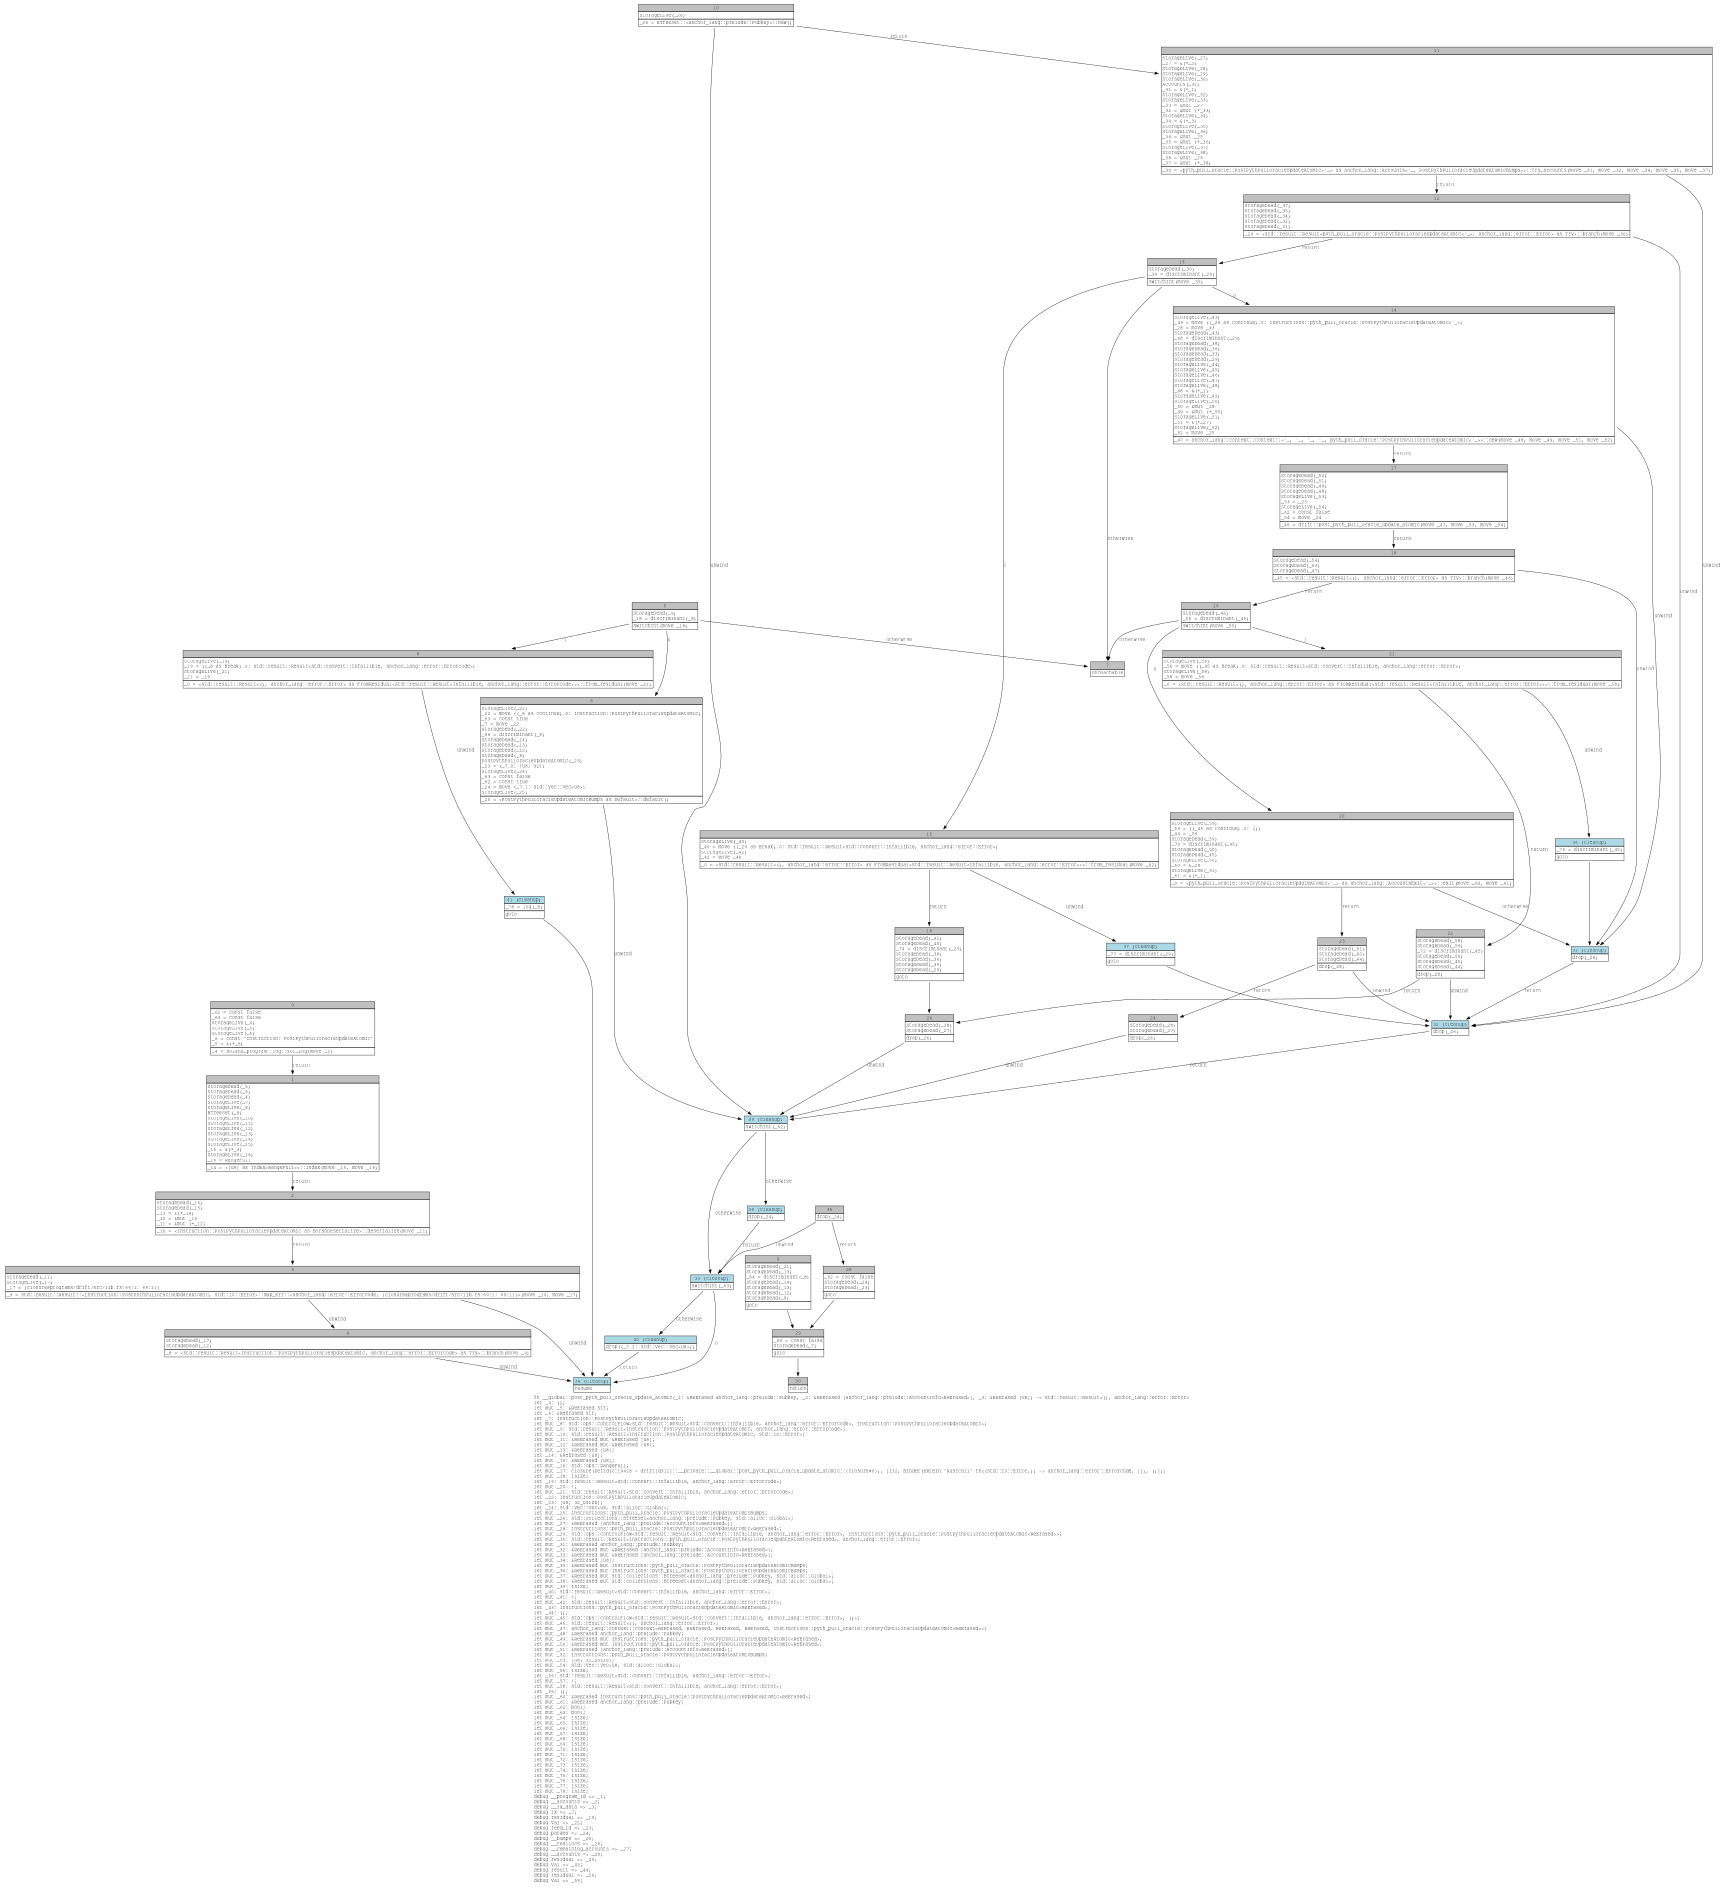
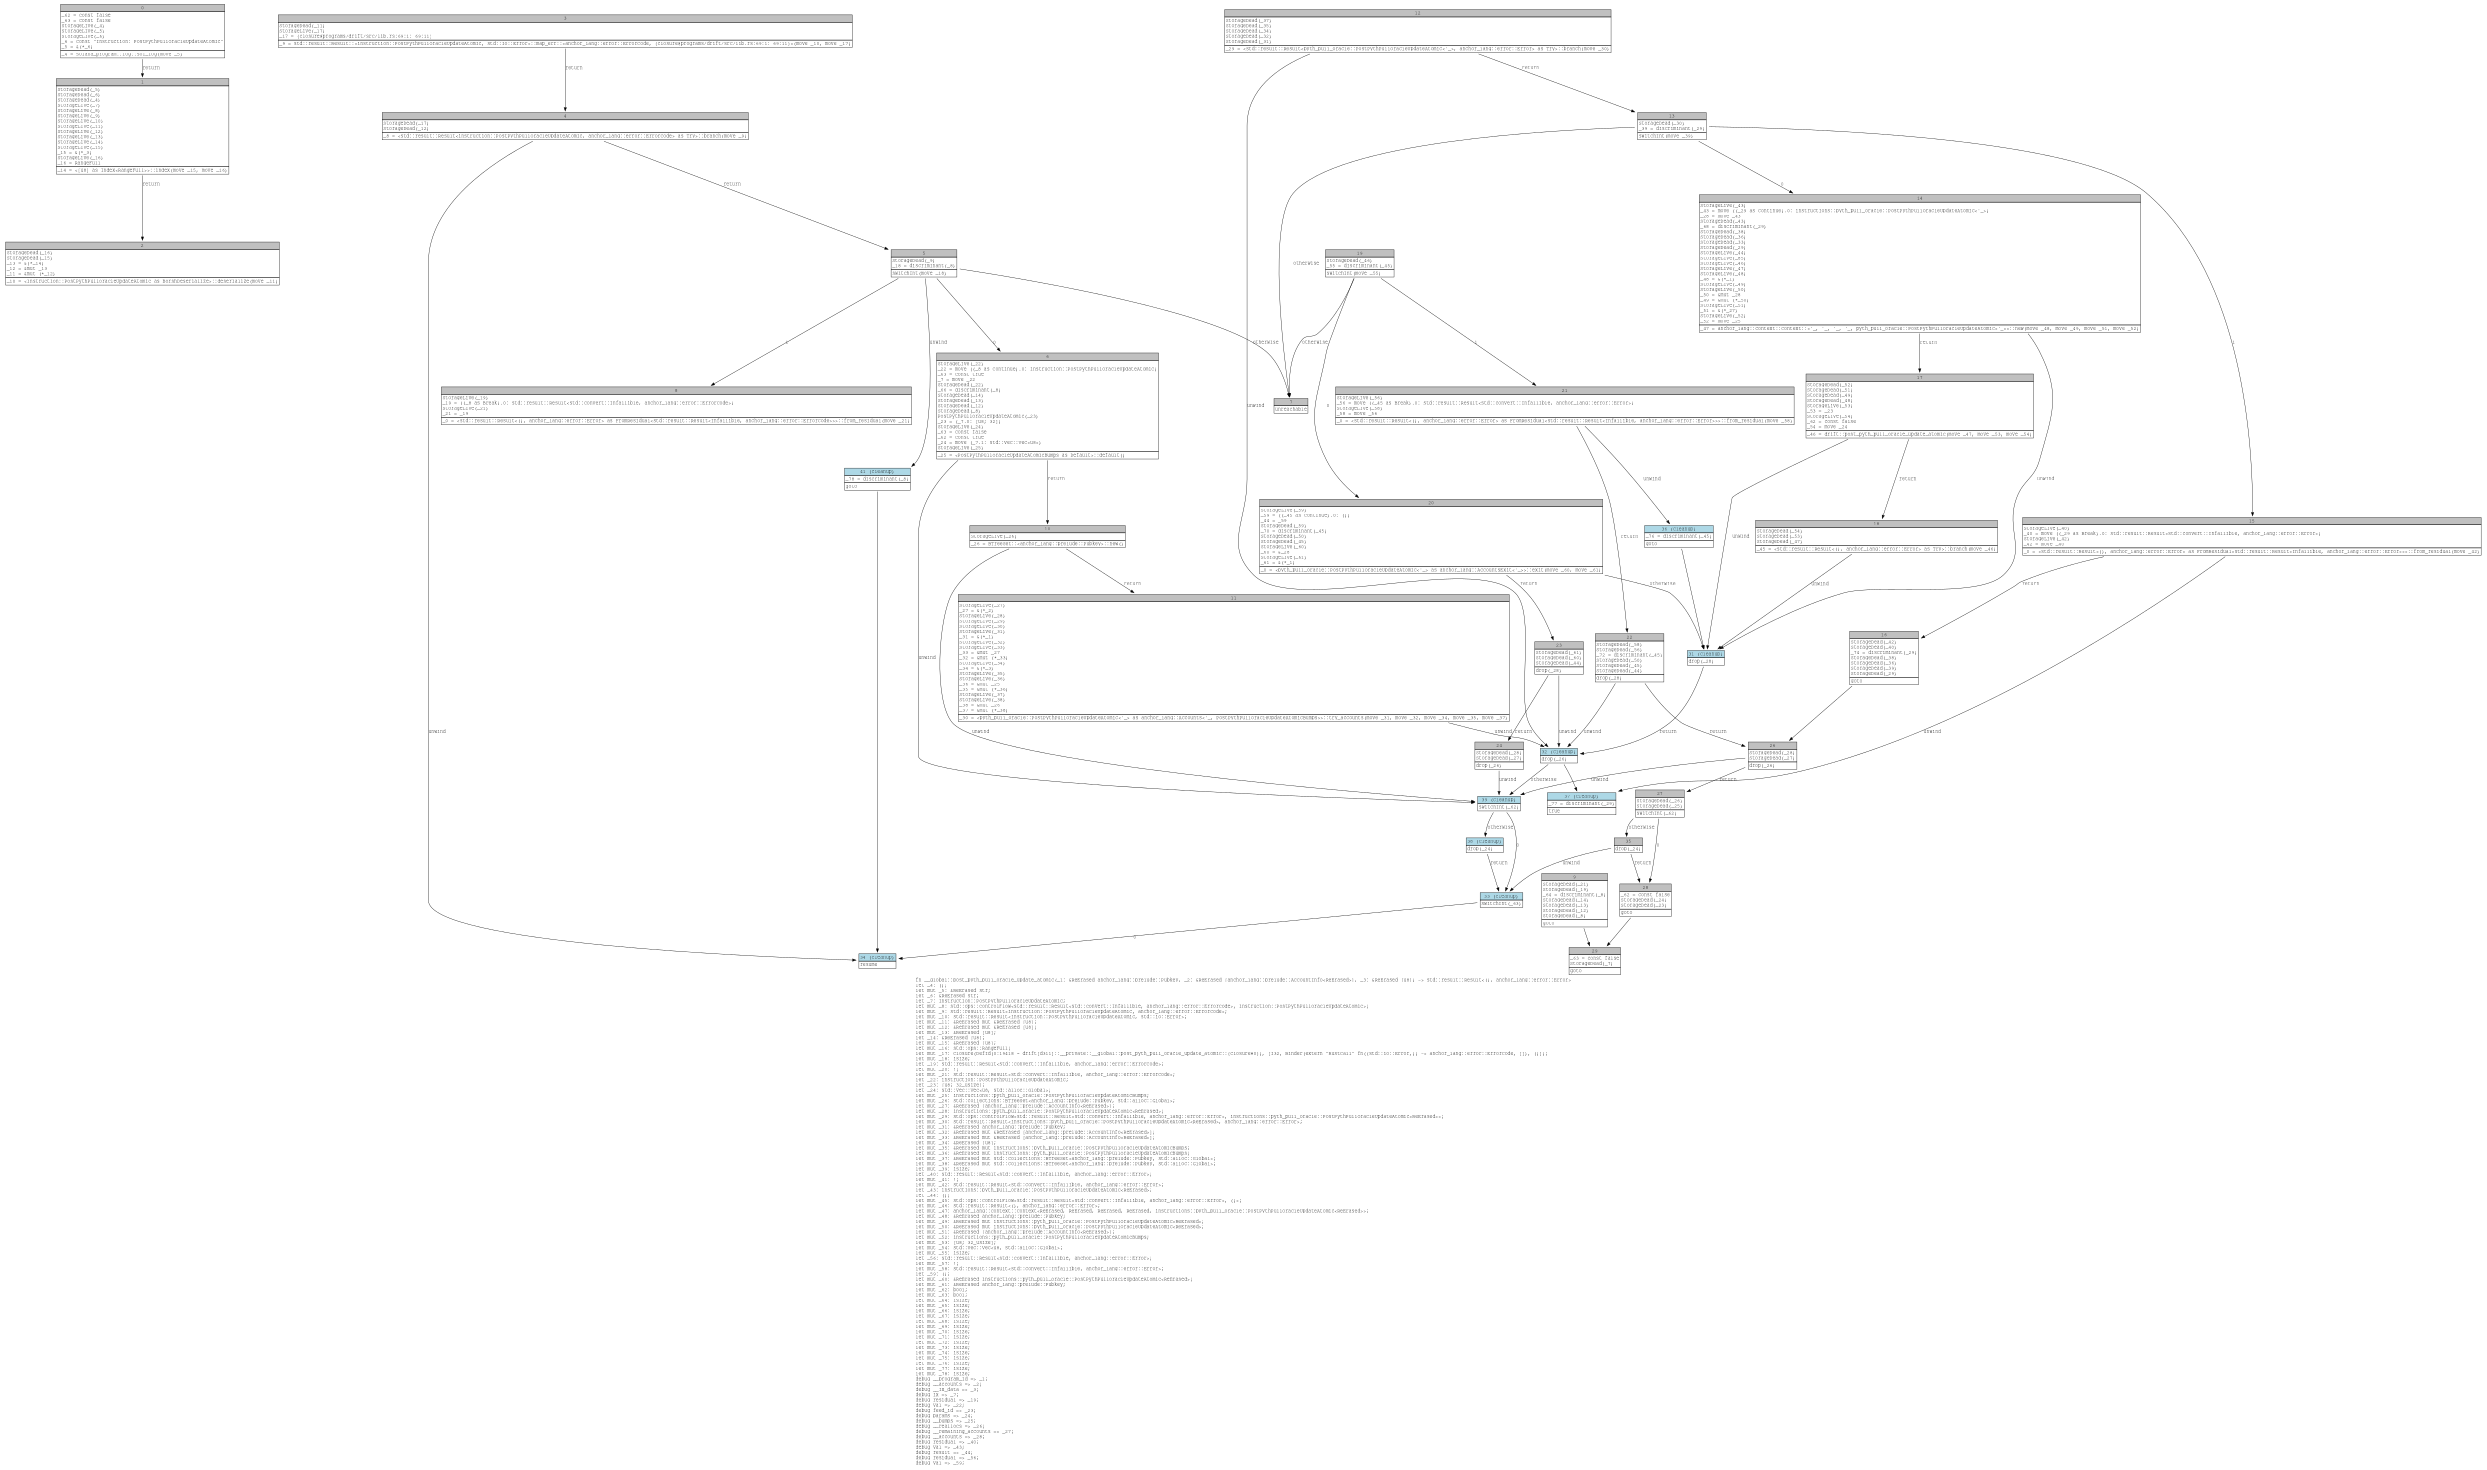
(1181, 84) -> (983, 632)
(1437, 182) -> none
none -> (744, 195)
(1198, 370) -> (1724, 258)
none -> (1048, 490)
none -> (1730, 507)
(1294, 594) -> none
(454, 797) -> (930, 373)
none -> (1660, 804)
(524, 907) -> (877, 479)
(1113, 961) -> (1554, 811)
(1294, 1006) -> (1570, 776)
(1198, 1065) -> (1544, 780)
(225, 1113) -> (79, 116)
(728, 1213) -> (1518, 845)
(293, 1249) -> none
(337, 1319) -> (574, 68)
(529, 1324) -> none
(651, 1343) -> none
(798, 1385) -> none
